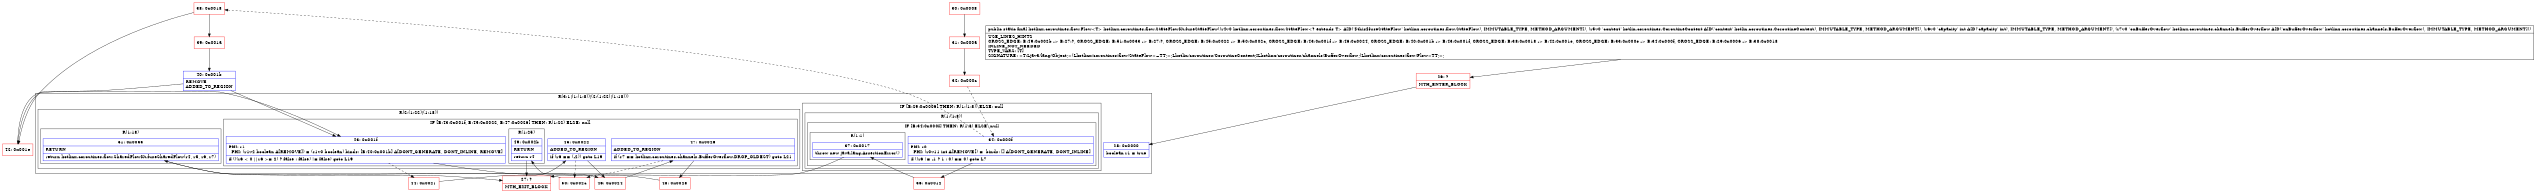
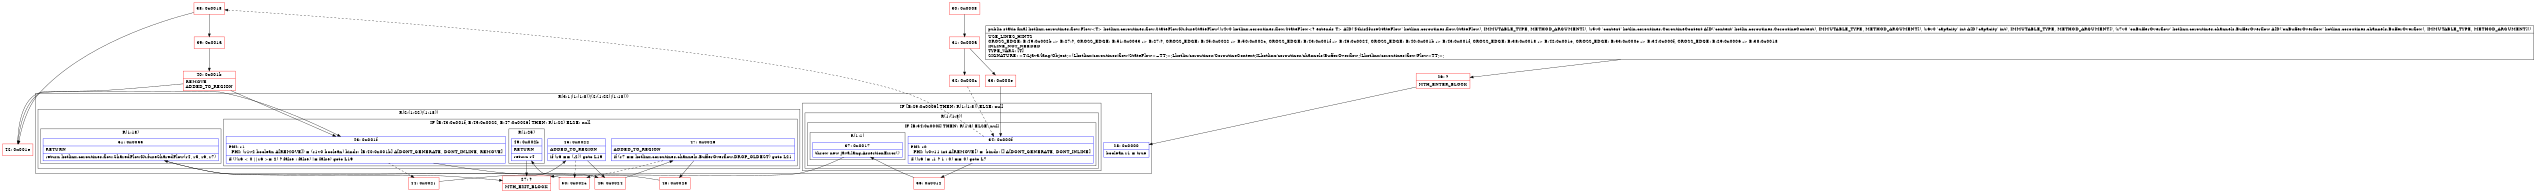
(209, 81) -> (209, 81)
none -> (1001, 81)
